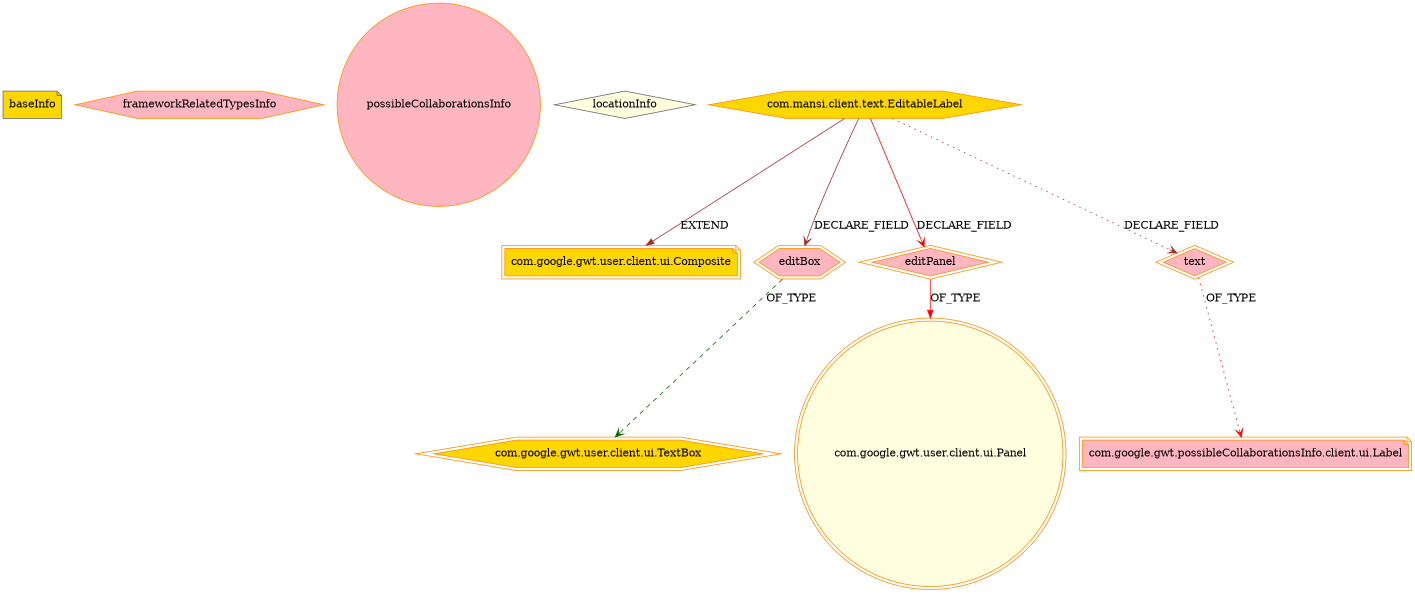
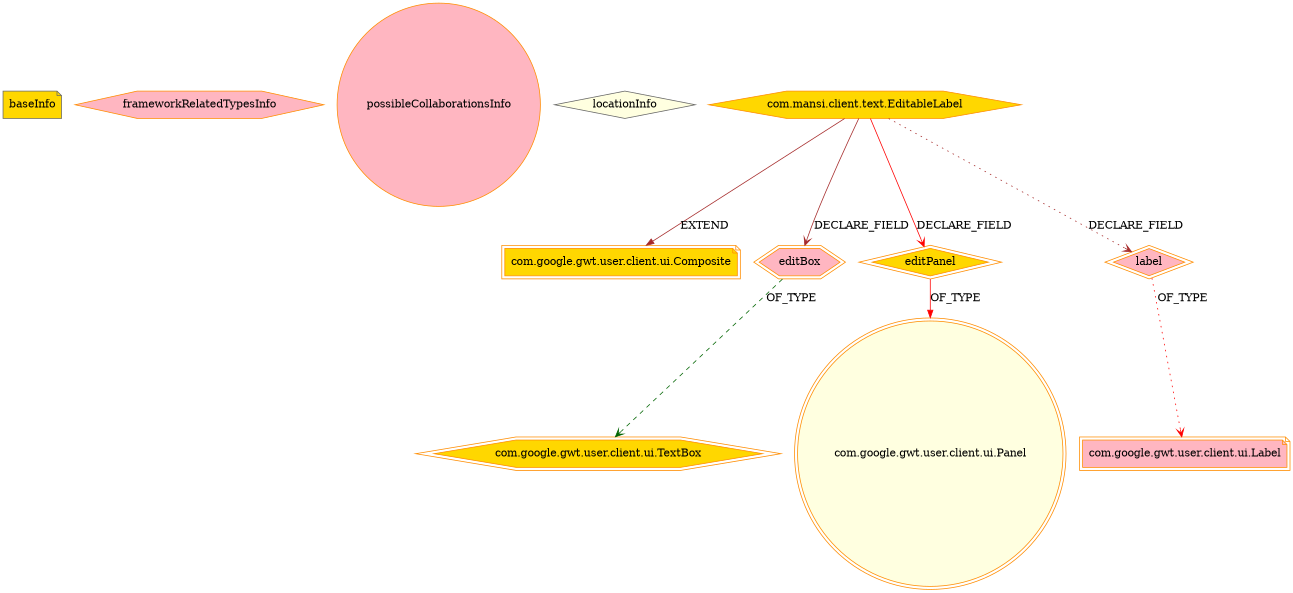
(930, 262) -> (930, 262)
(1195, 262) -> (1149, 262)
(1246, 454) -> (1185, 454)
